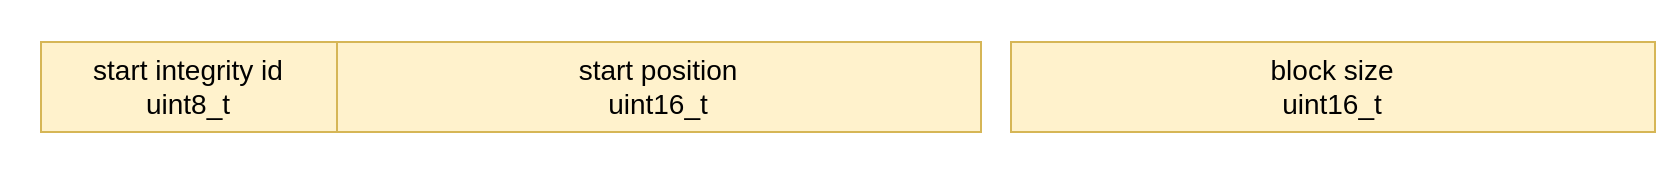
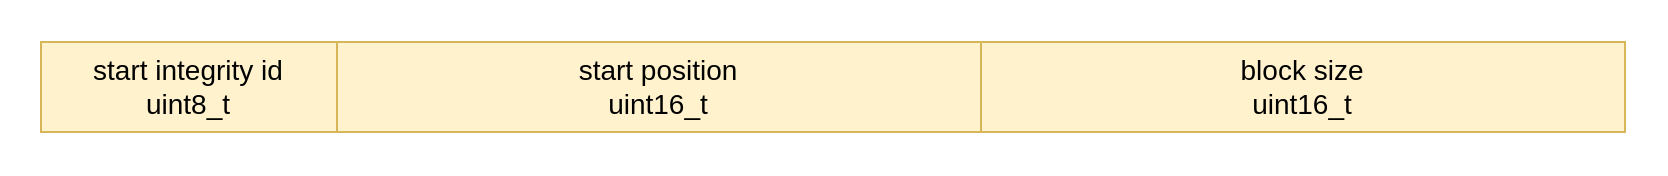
(1333, 87) -> (1303, 87)
